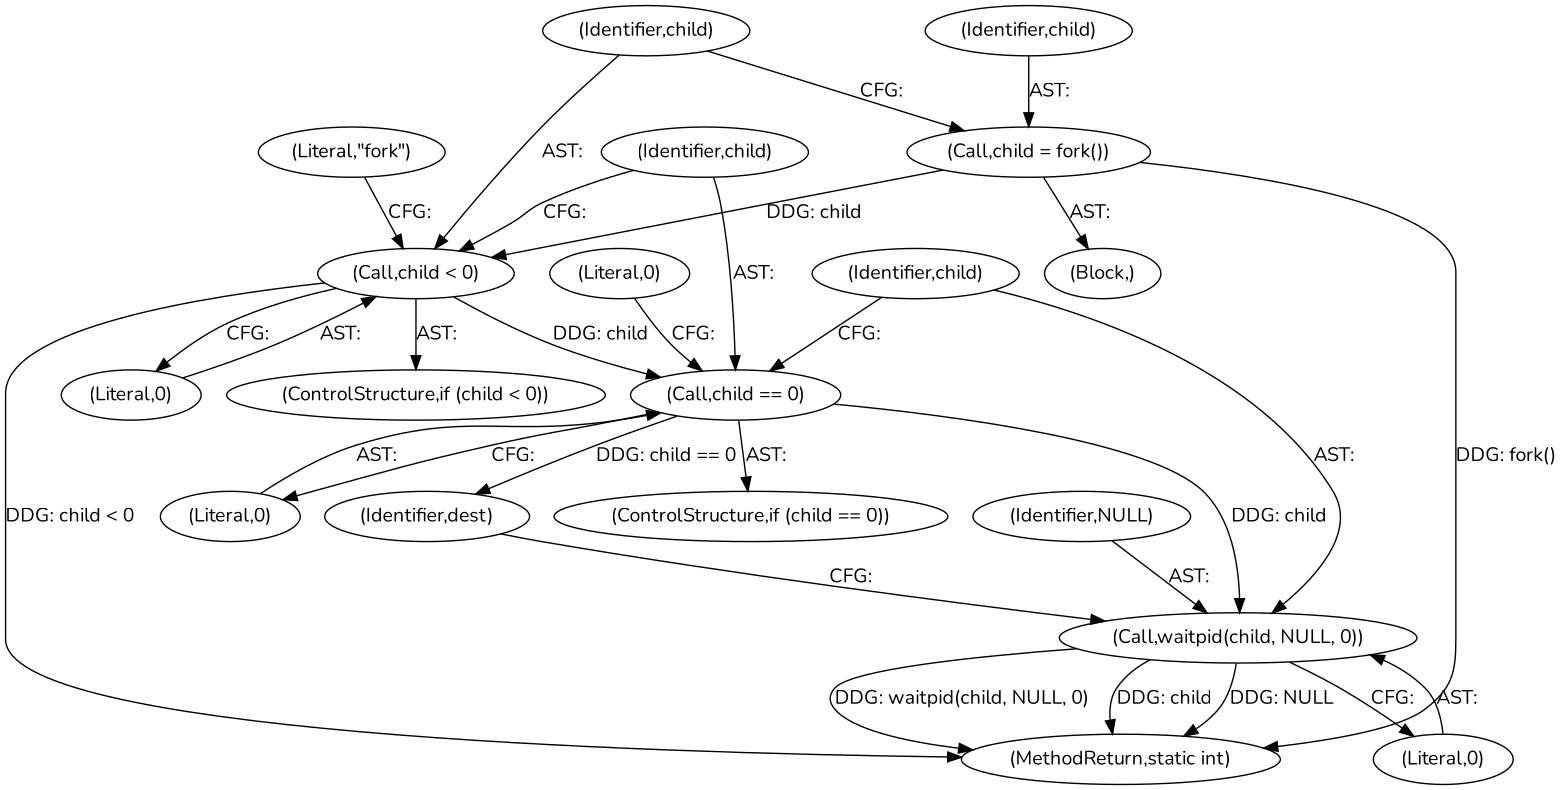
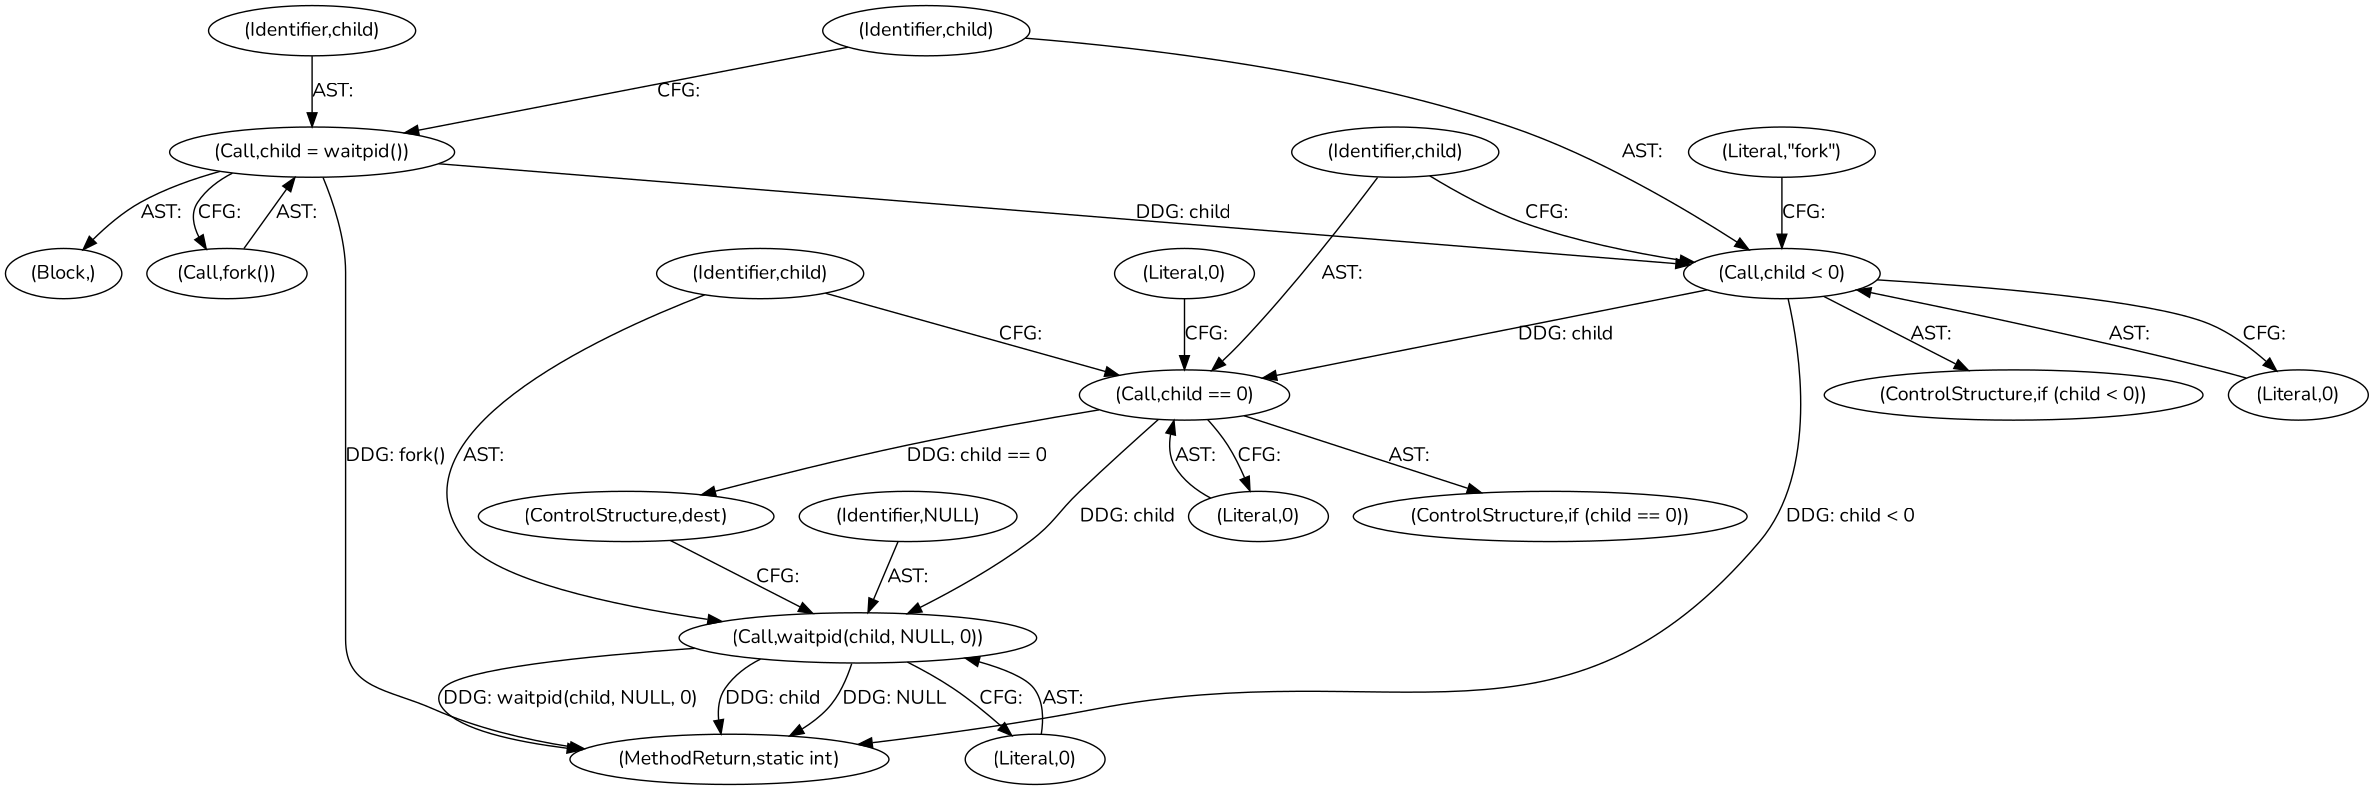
(1029, 152) -> (312, 152)
none -> (227, 274)
(427, 516) -> (626, 516)
